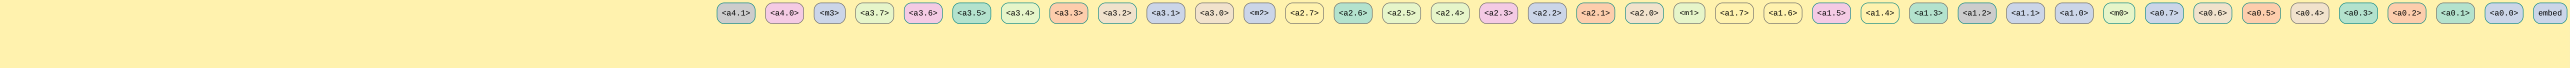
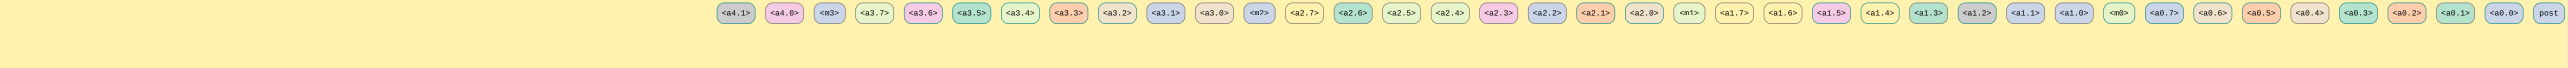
(2550, 13) -> (2549, 13)
